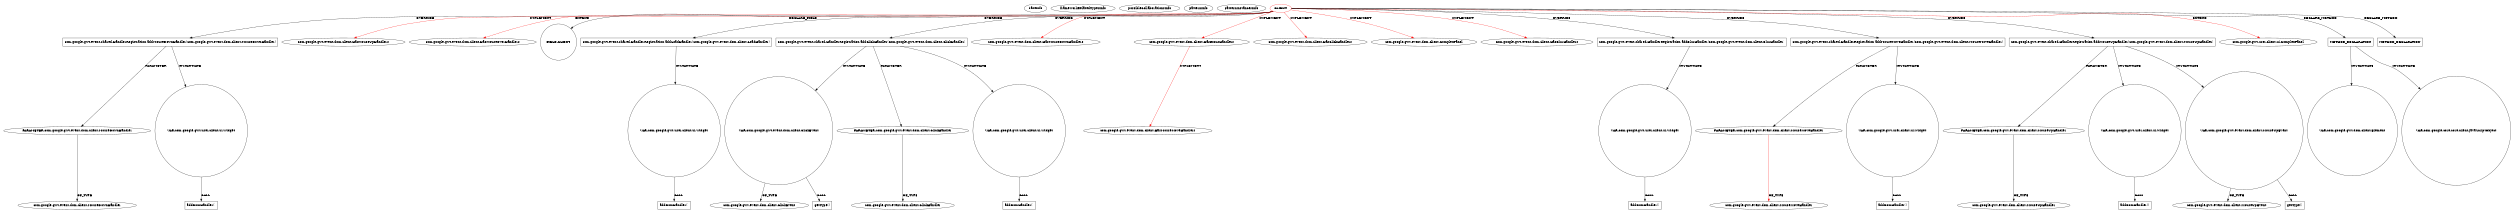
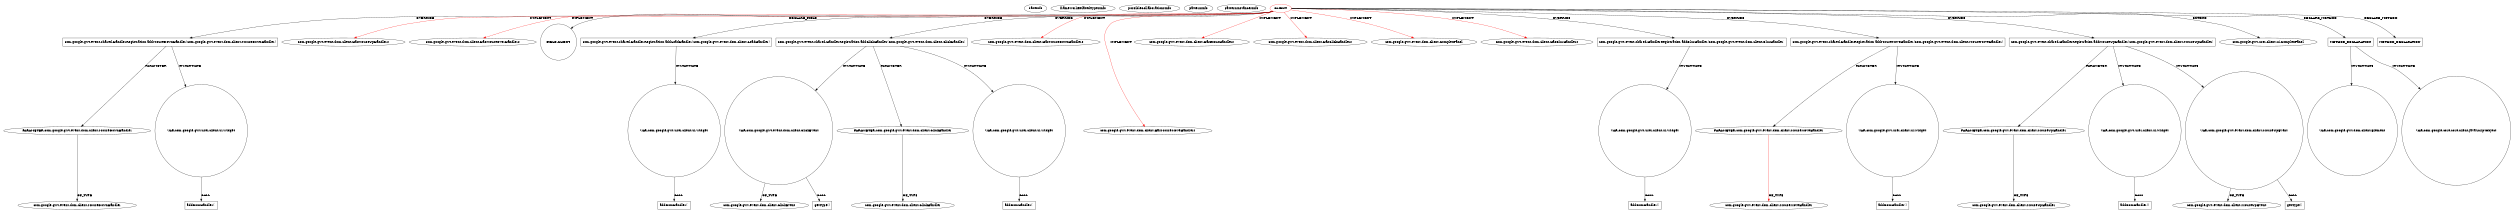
(1873, 15) -> (1873, 15)
(582, 18) -> (582, 18)
(1170, 85) -> (1136, 18)
